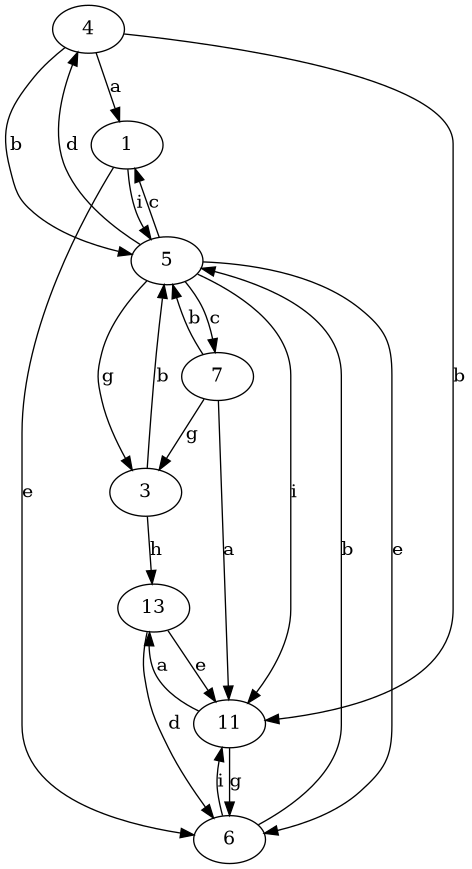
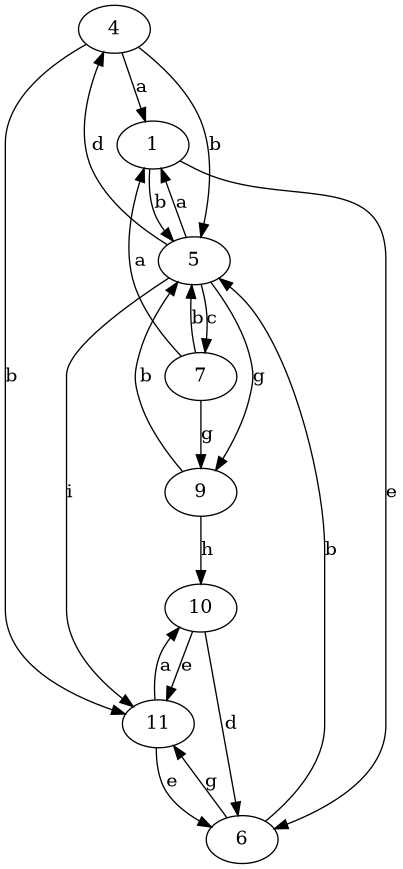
(140, 203) -> (161, 203)
(154, 203) -> (182, 203)
(146, 492) -> (201, 492)
(392, 513) -> none
(223, 544) -> (132, 276)
(154, 608) -> (201, 608)
(221, 782) -> (212, 782)
(236, 782) -> (172, 782)
